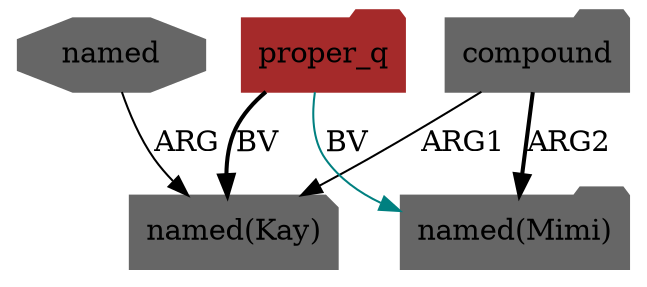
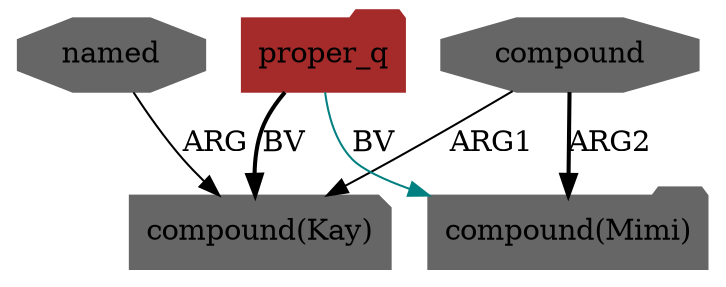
(537, 55) -> (570, 55)
(234, 232) -> (260, 232)
(515, 232) -> (568, 232)
